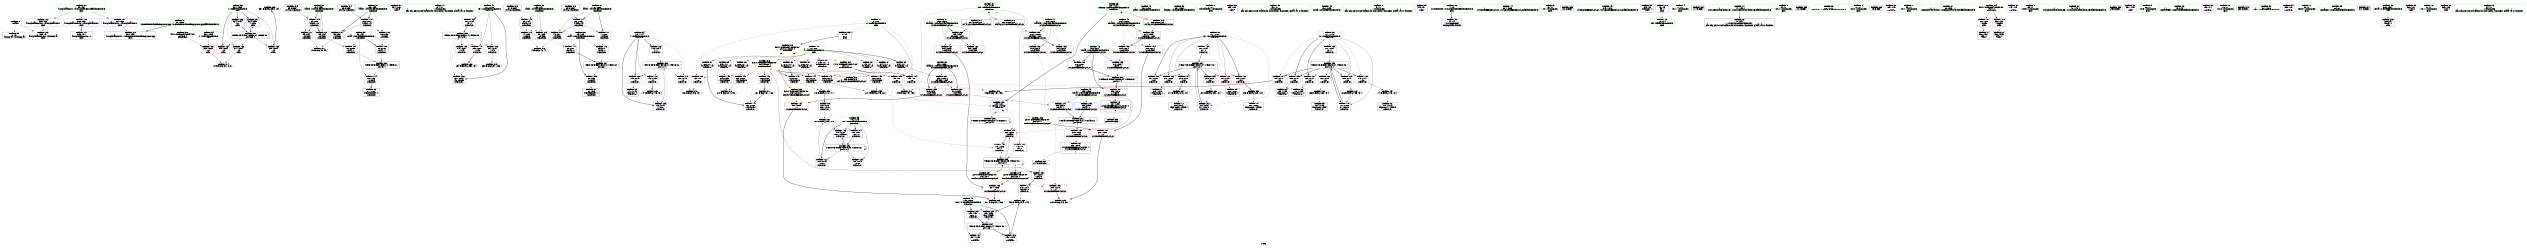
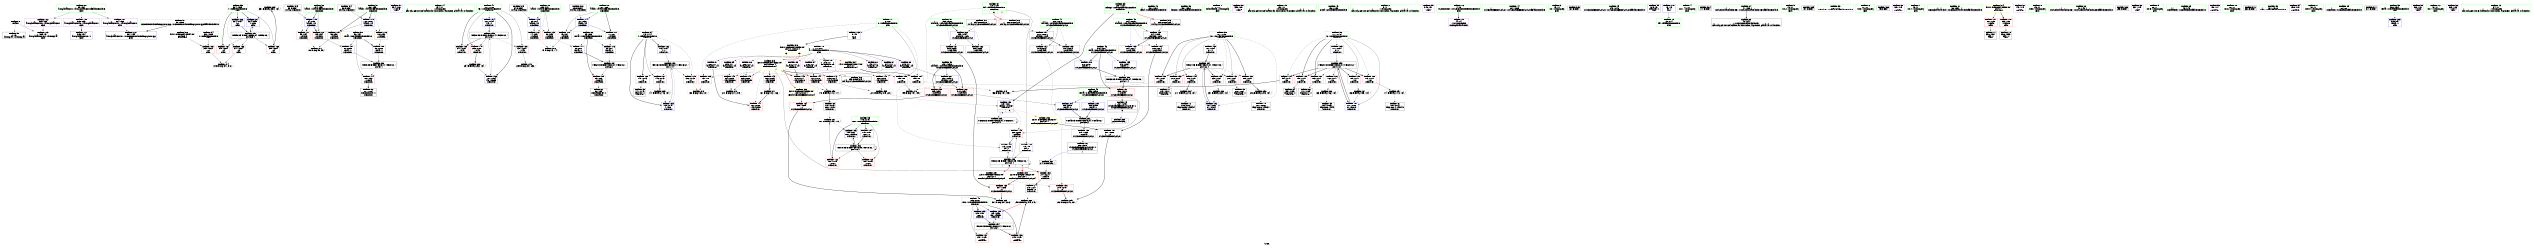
(1662, 11) -> (1669, 11)
none -> (466, 26)
(1005, 207) -> (1012, 207)
